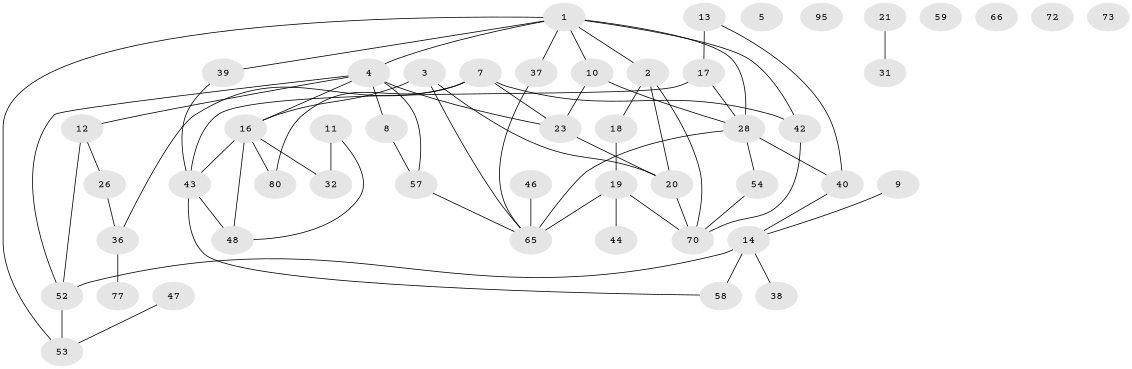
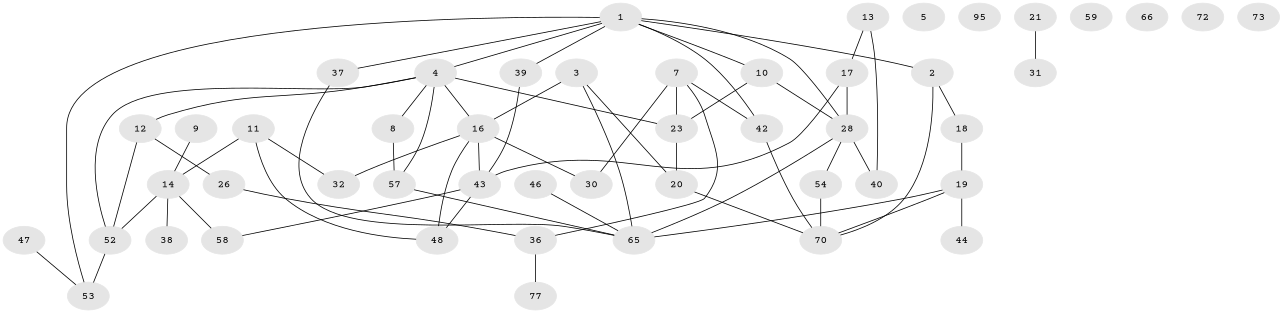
(660, 128) -> none
(275, 184) -> (591, 184)
(796, 212) -> (211, 157)
